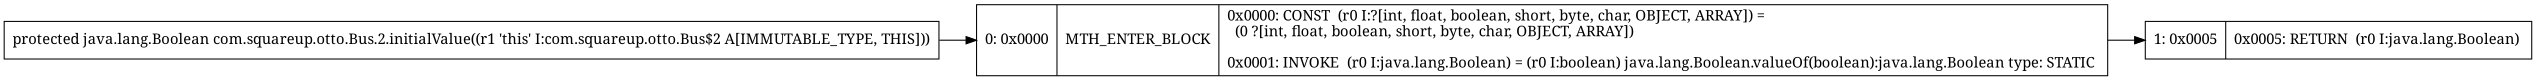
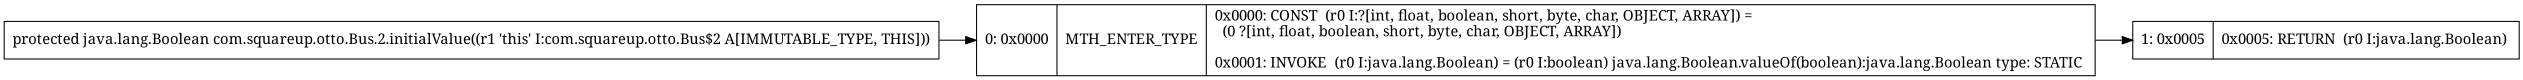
(1138, 40) -> (1132, 40)
